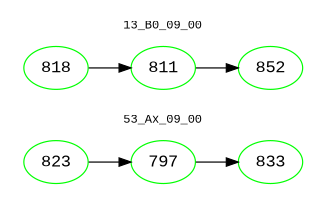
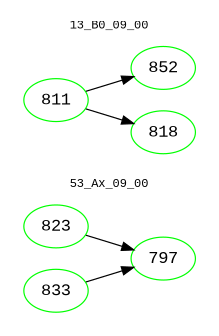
(104, 68) -> (104, 114)
(211, 162) -> (104, 276)
